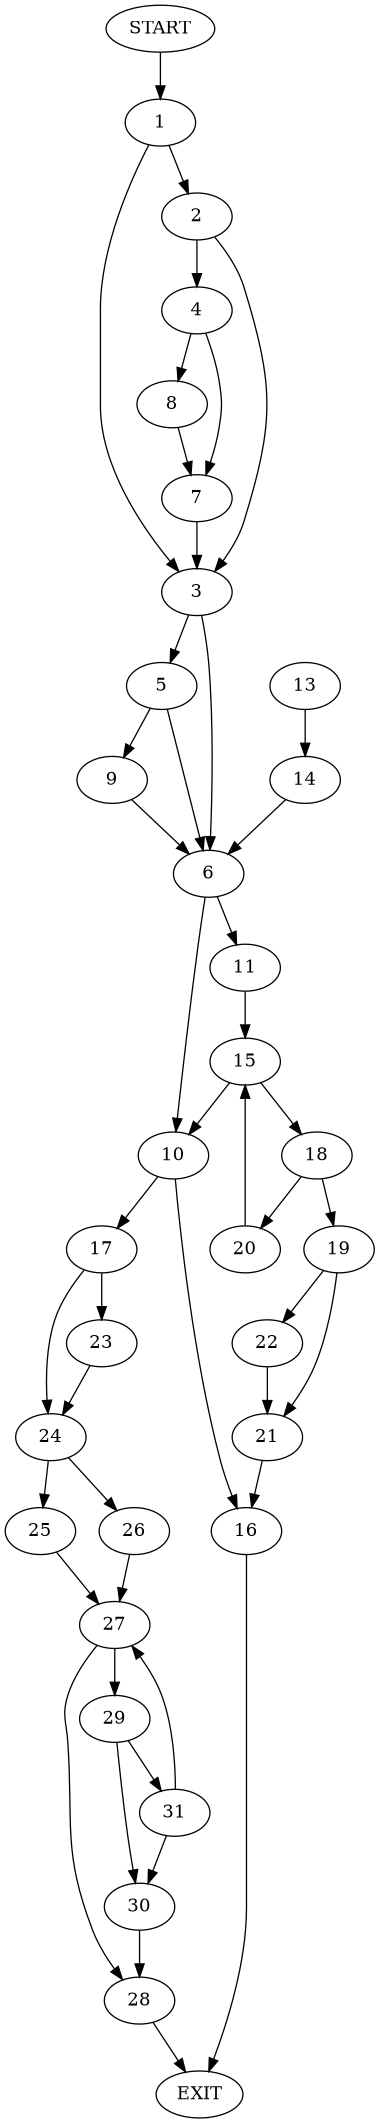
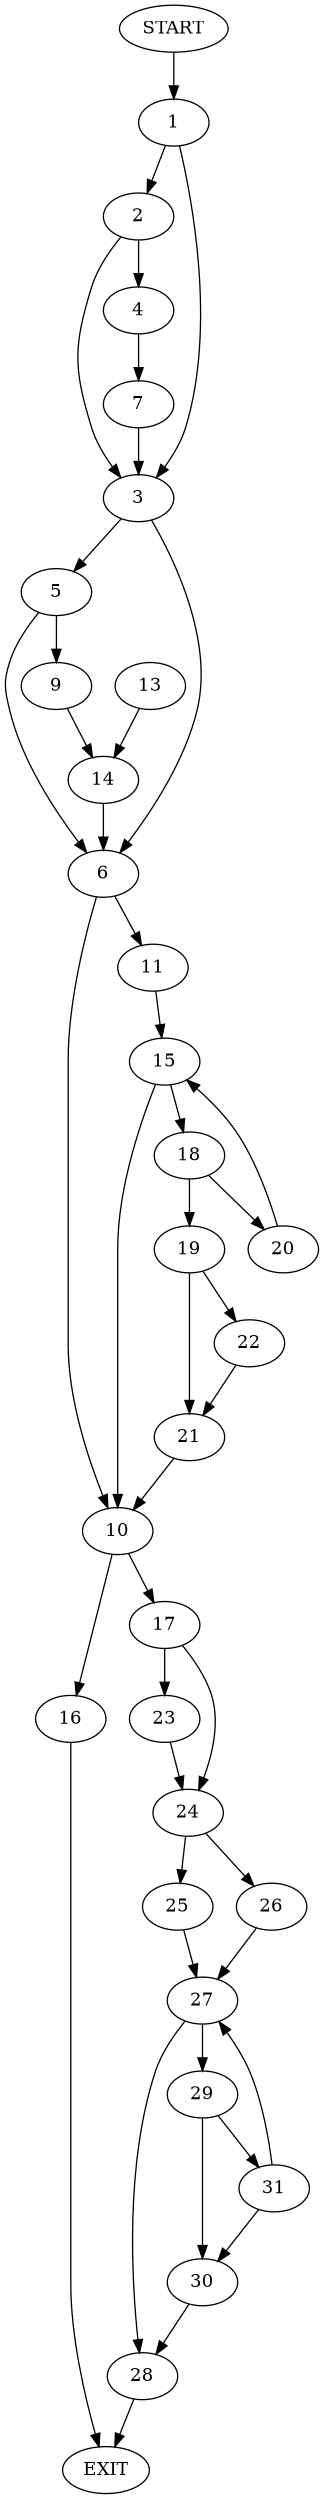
(172, 404) -> none
(156, 822) -> (77, 727)
(258, 1478) -> (158, 1479)
